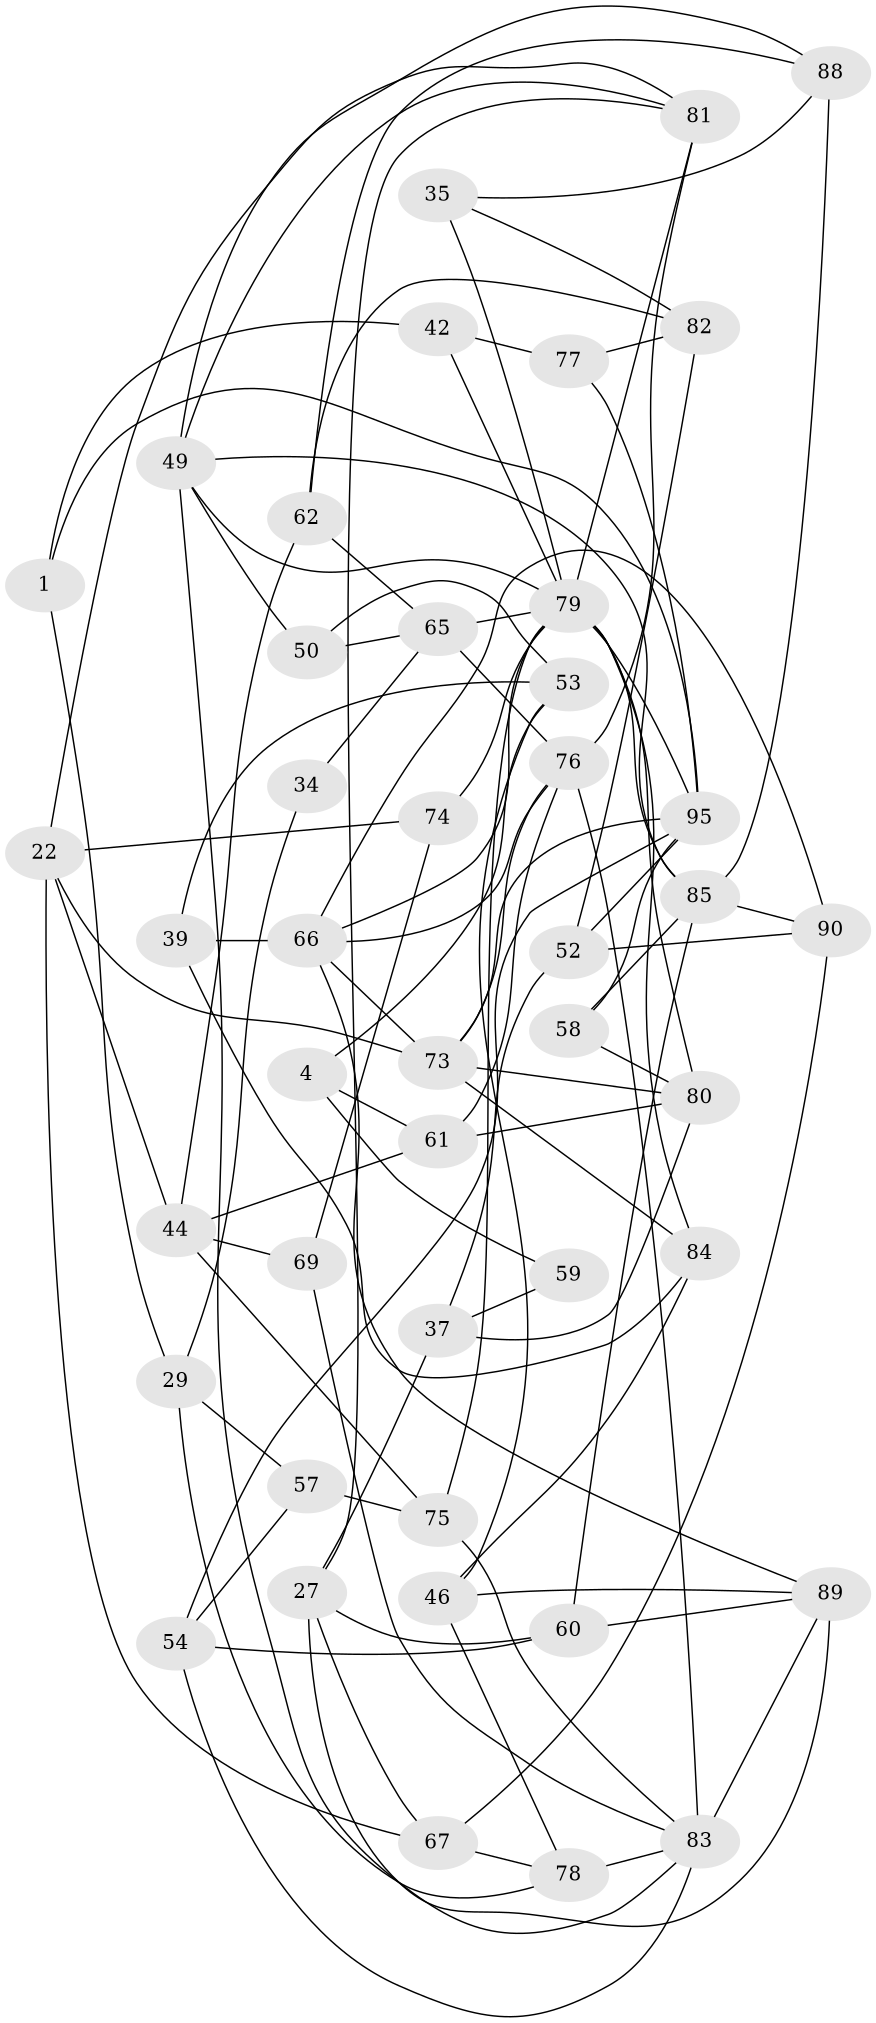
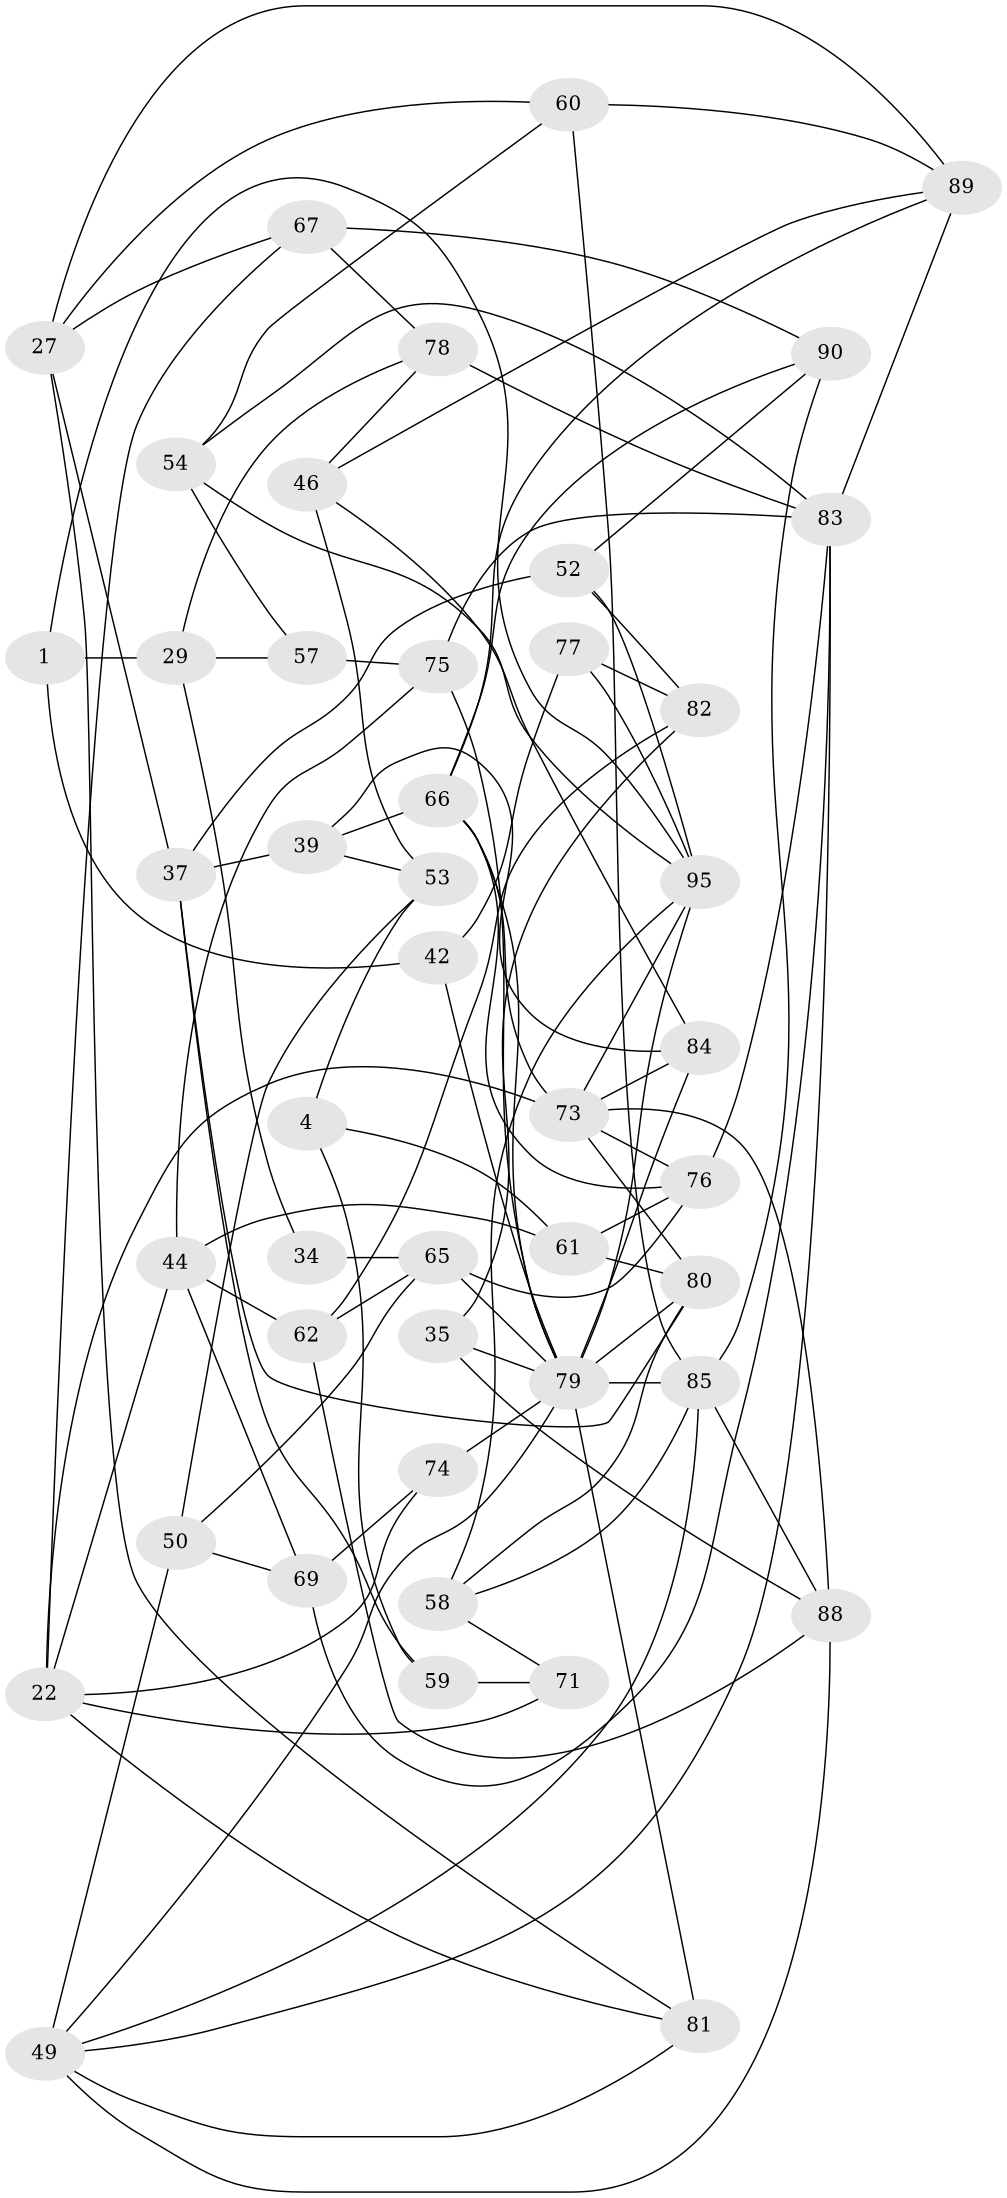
(651, 447) -> none
none -> (253, 859)
none -> (795, 1292)
none -> (242, 1562)
none -> (569, 1683)
